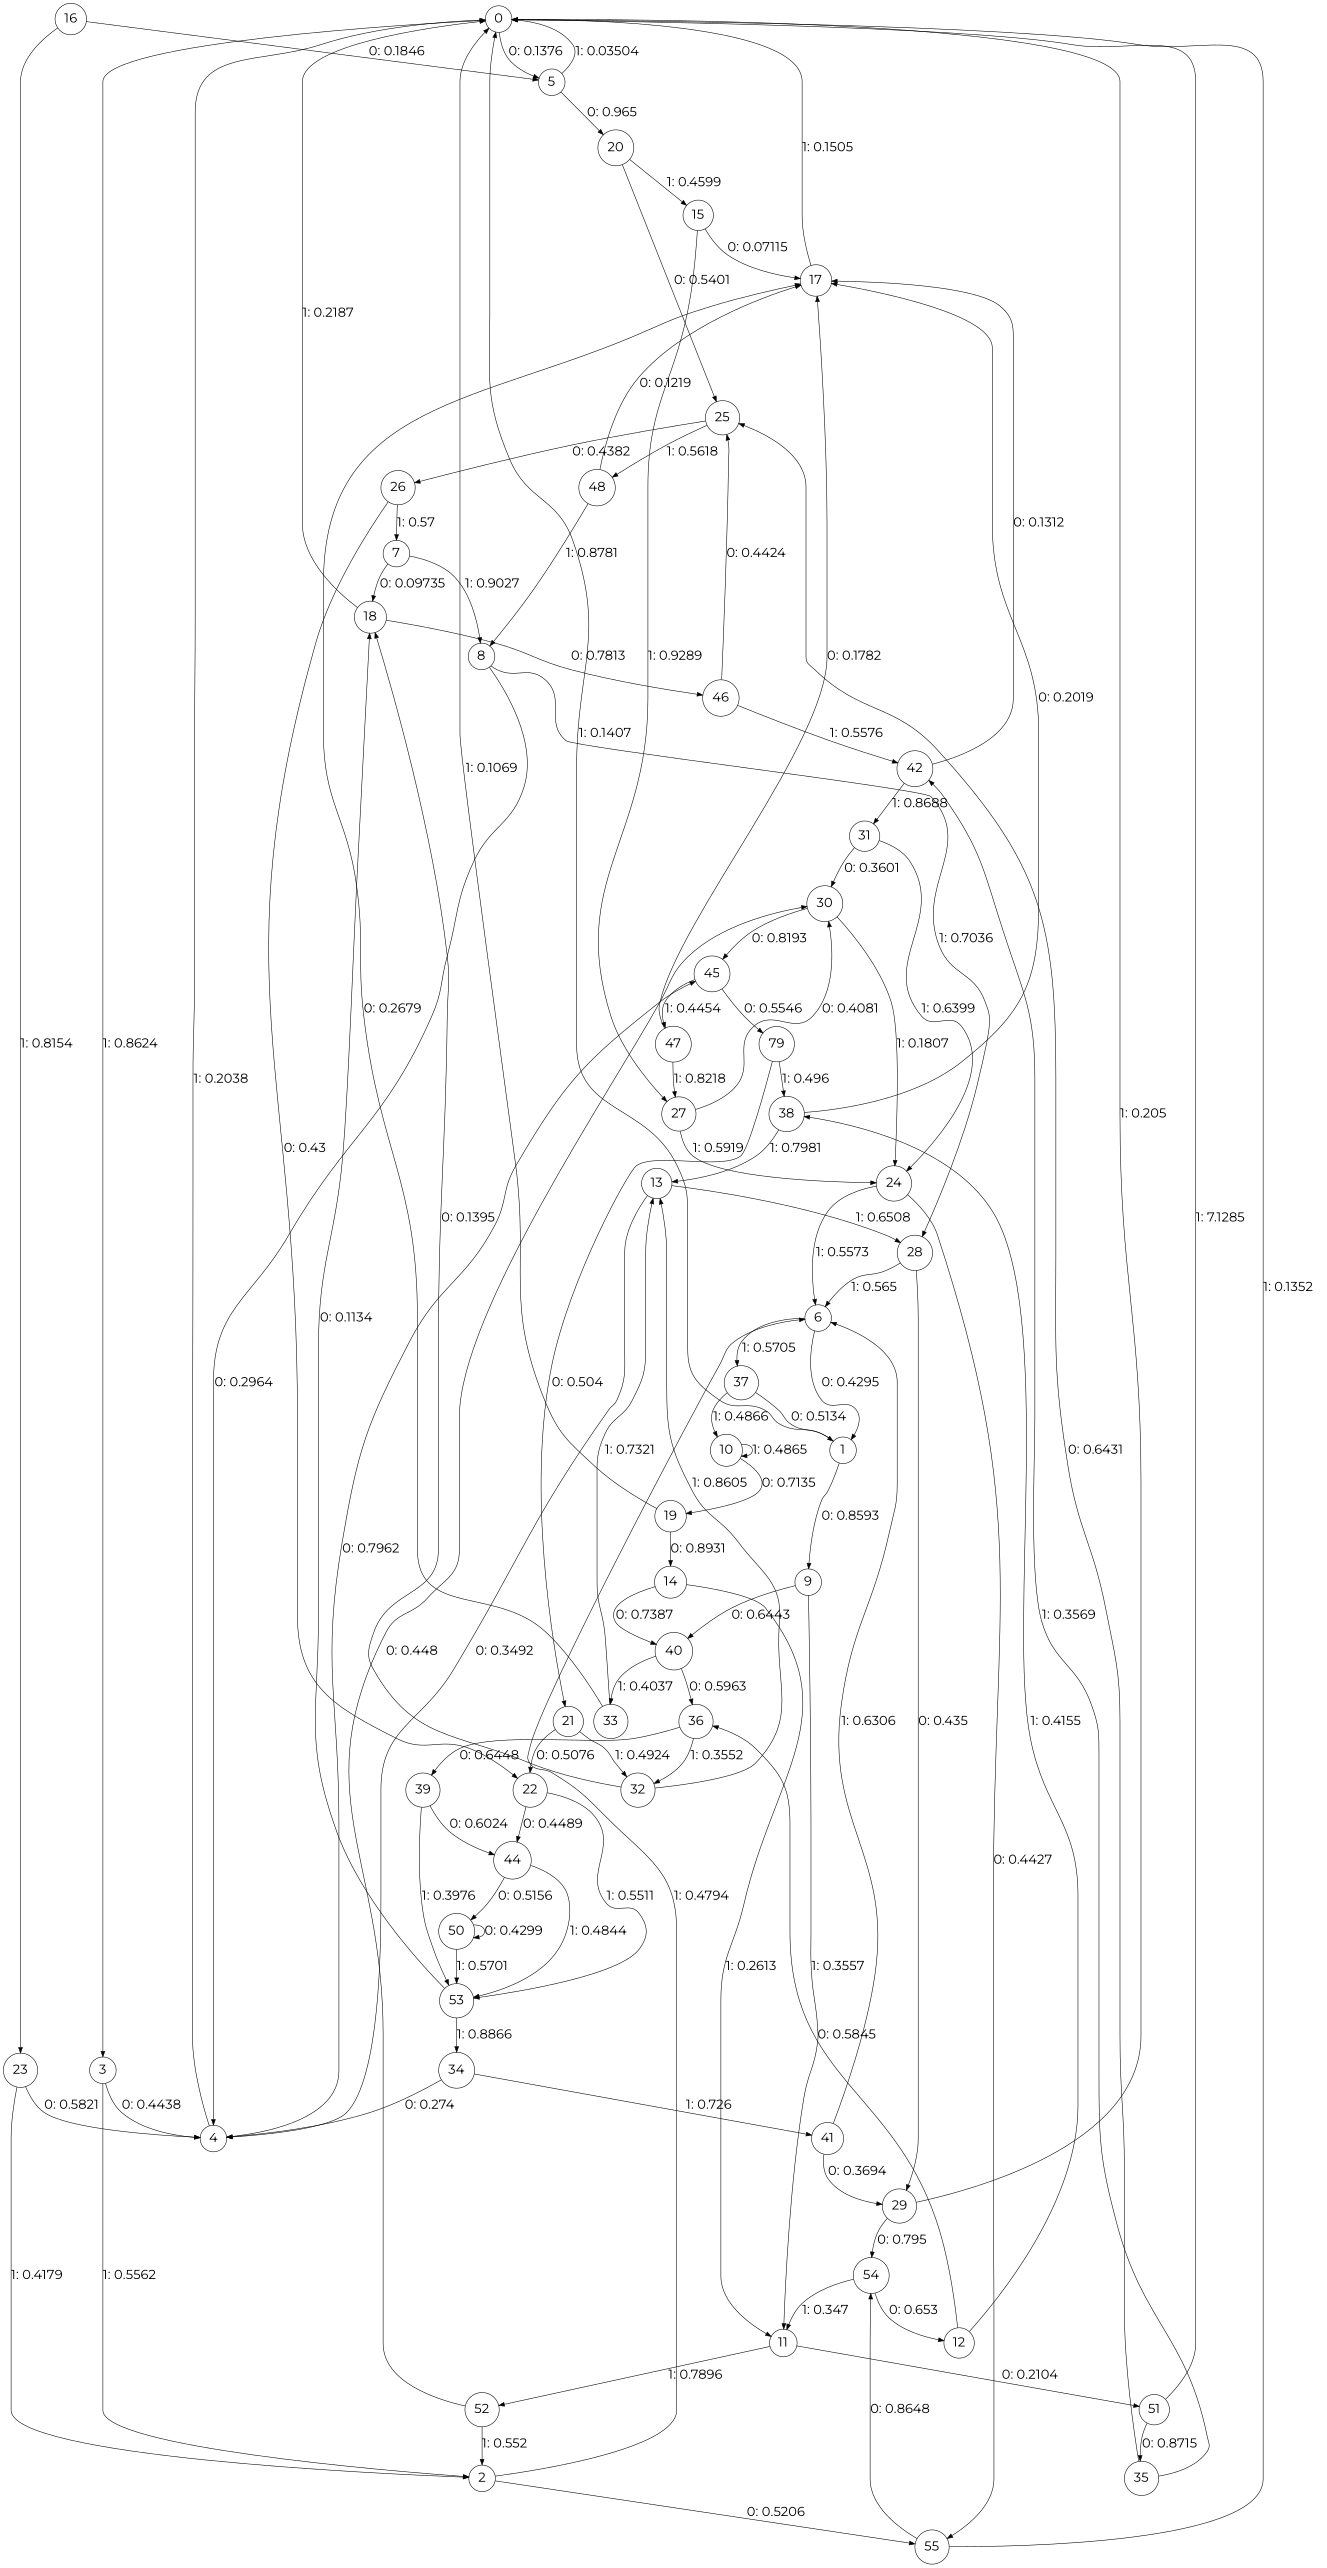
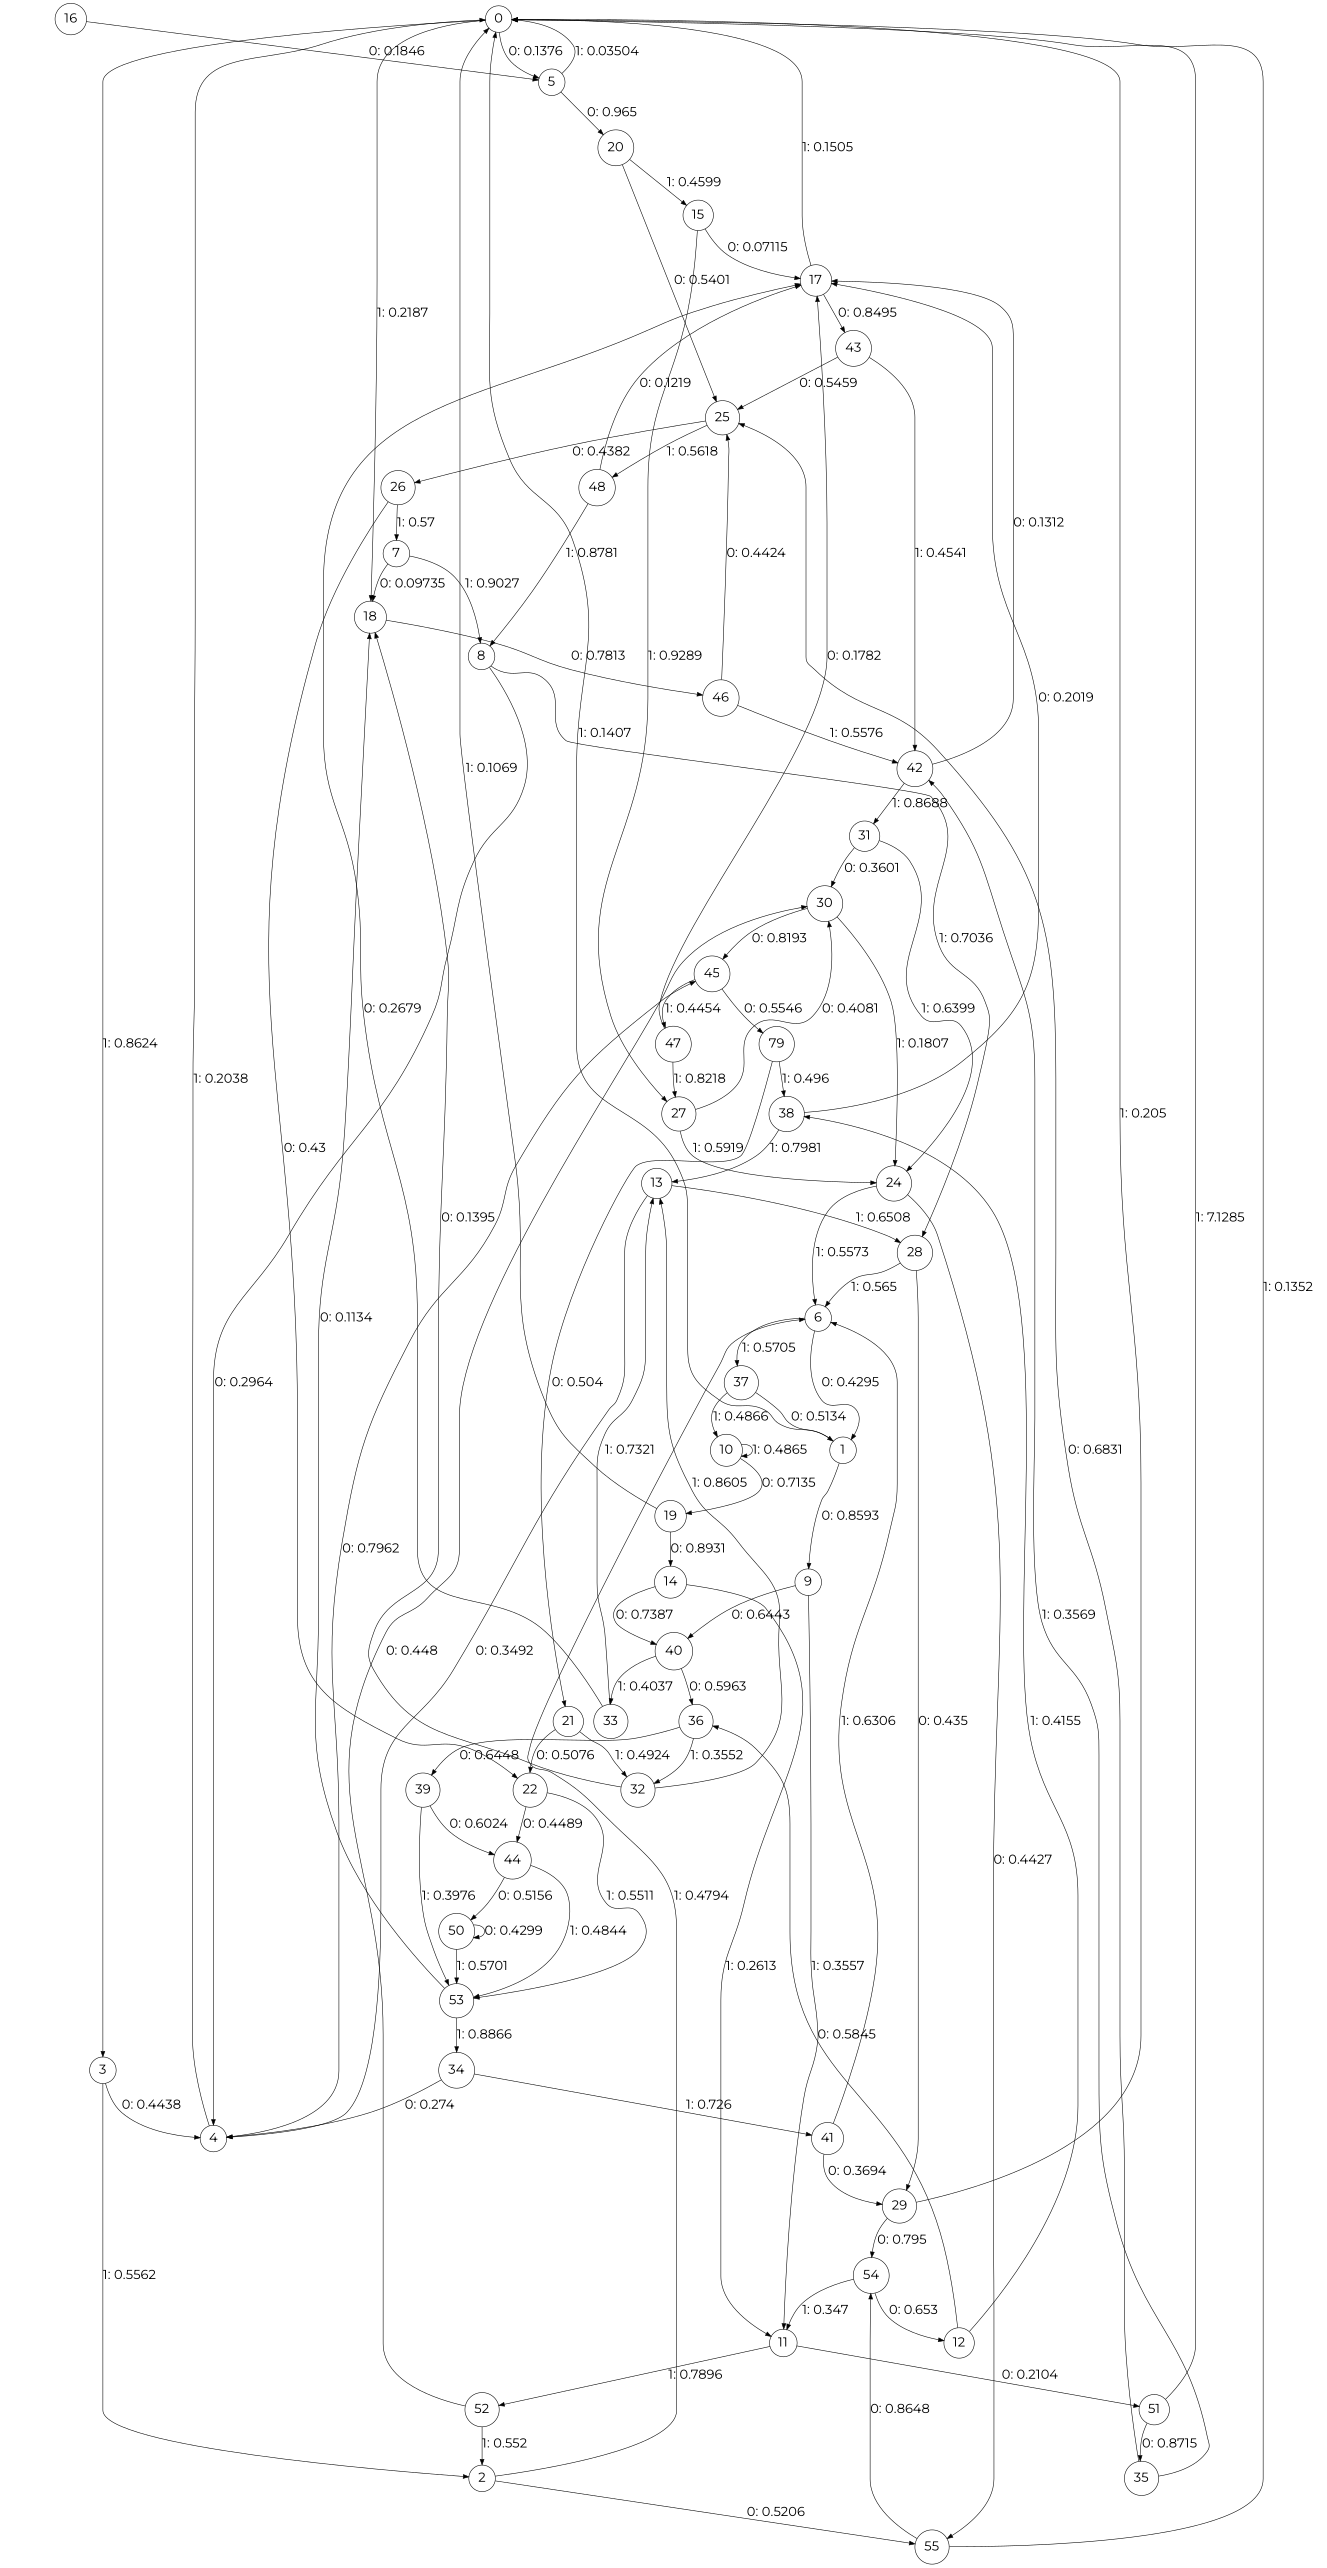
(302, 257) -> (377, 271)
none -> (854, 348)
(1101, 1450) -> (1101, 1450)
(21, 2070) -> none
